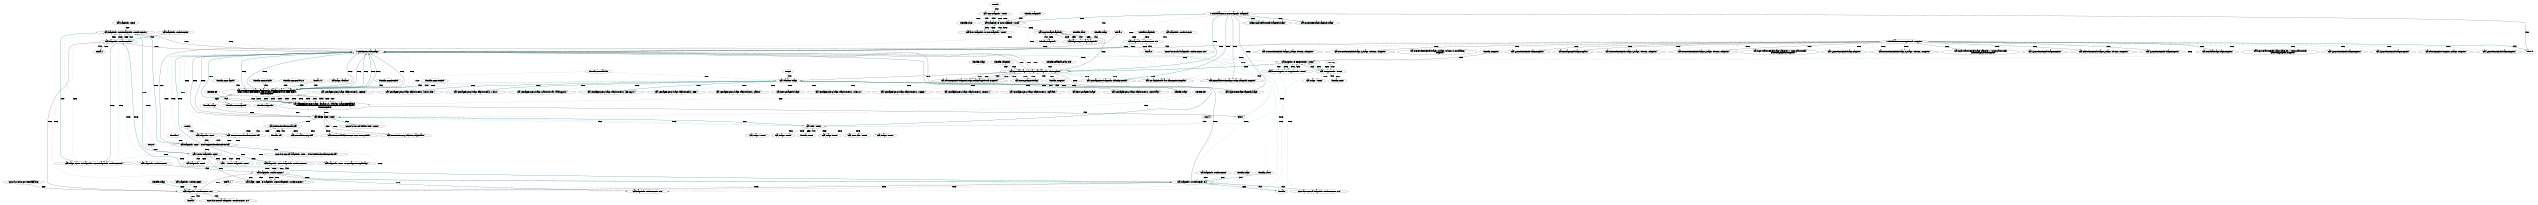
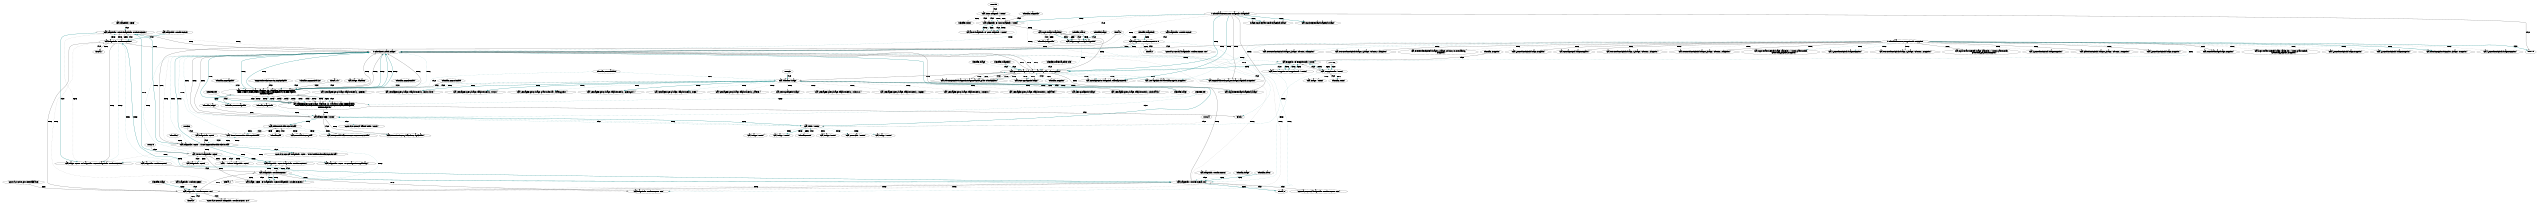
(2179, 43) -> (2180, 43)
(263, 81) -> (271, 81)
(342, 122) -> (342, 122)
